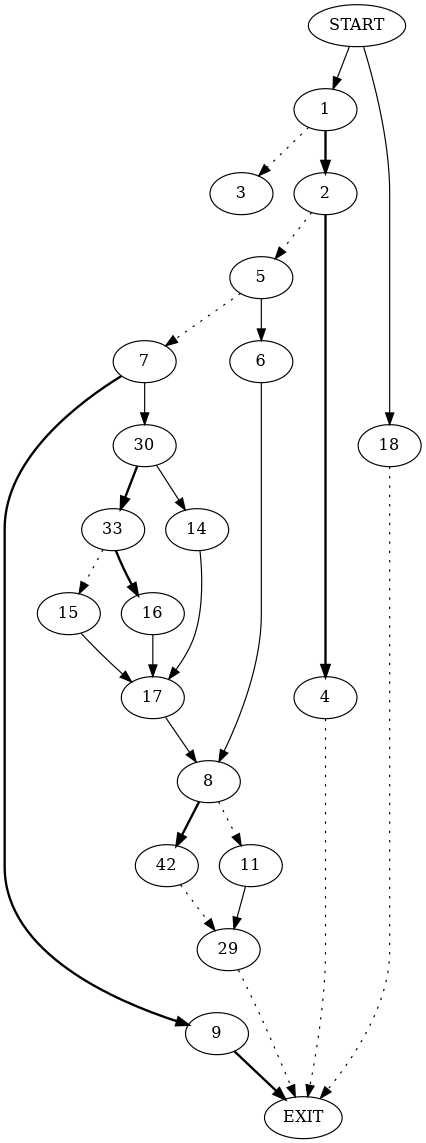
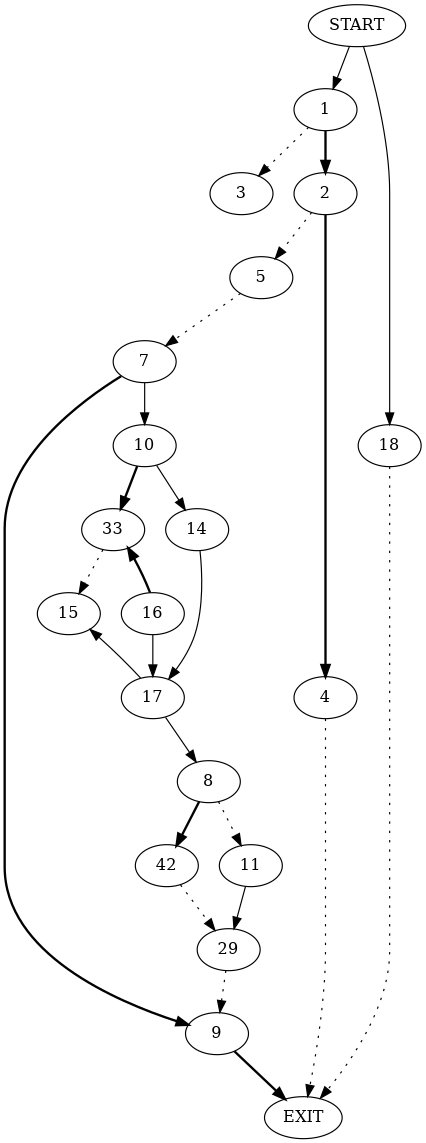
(261, 362) -> none
(145, 446) -> (145, 446)
(123, 568) -> (143, 575)
(101, 654) -> (120, 657)
(266, 1028) -> (224, 986)
